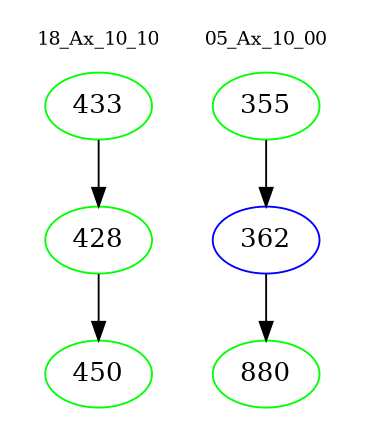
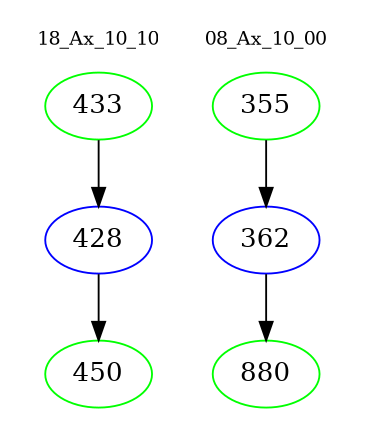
(266, 40) -> (266, 40)
(99, 240) -> (99, 240)
